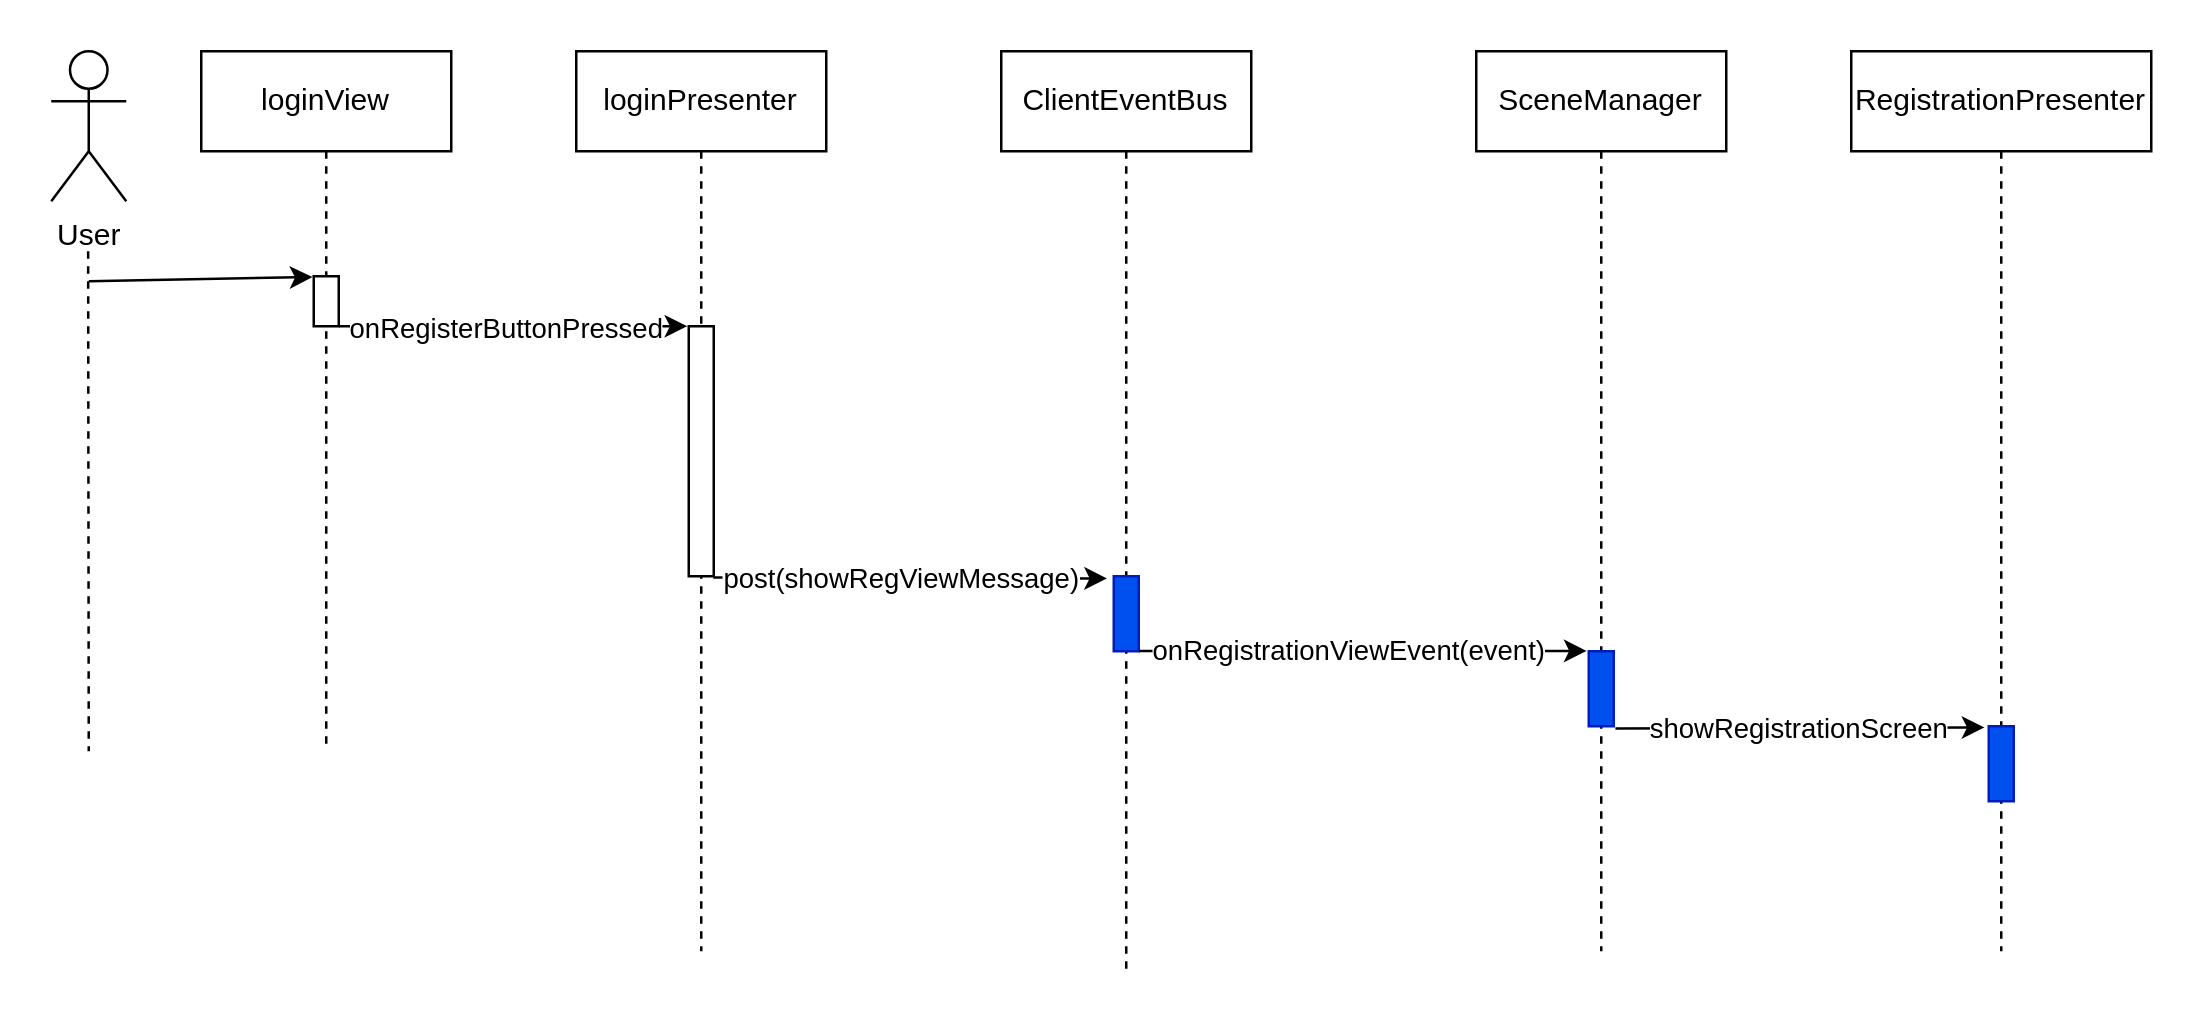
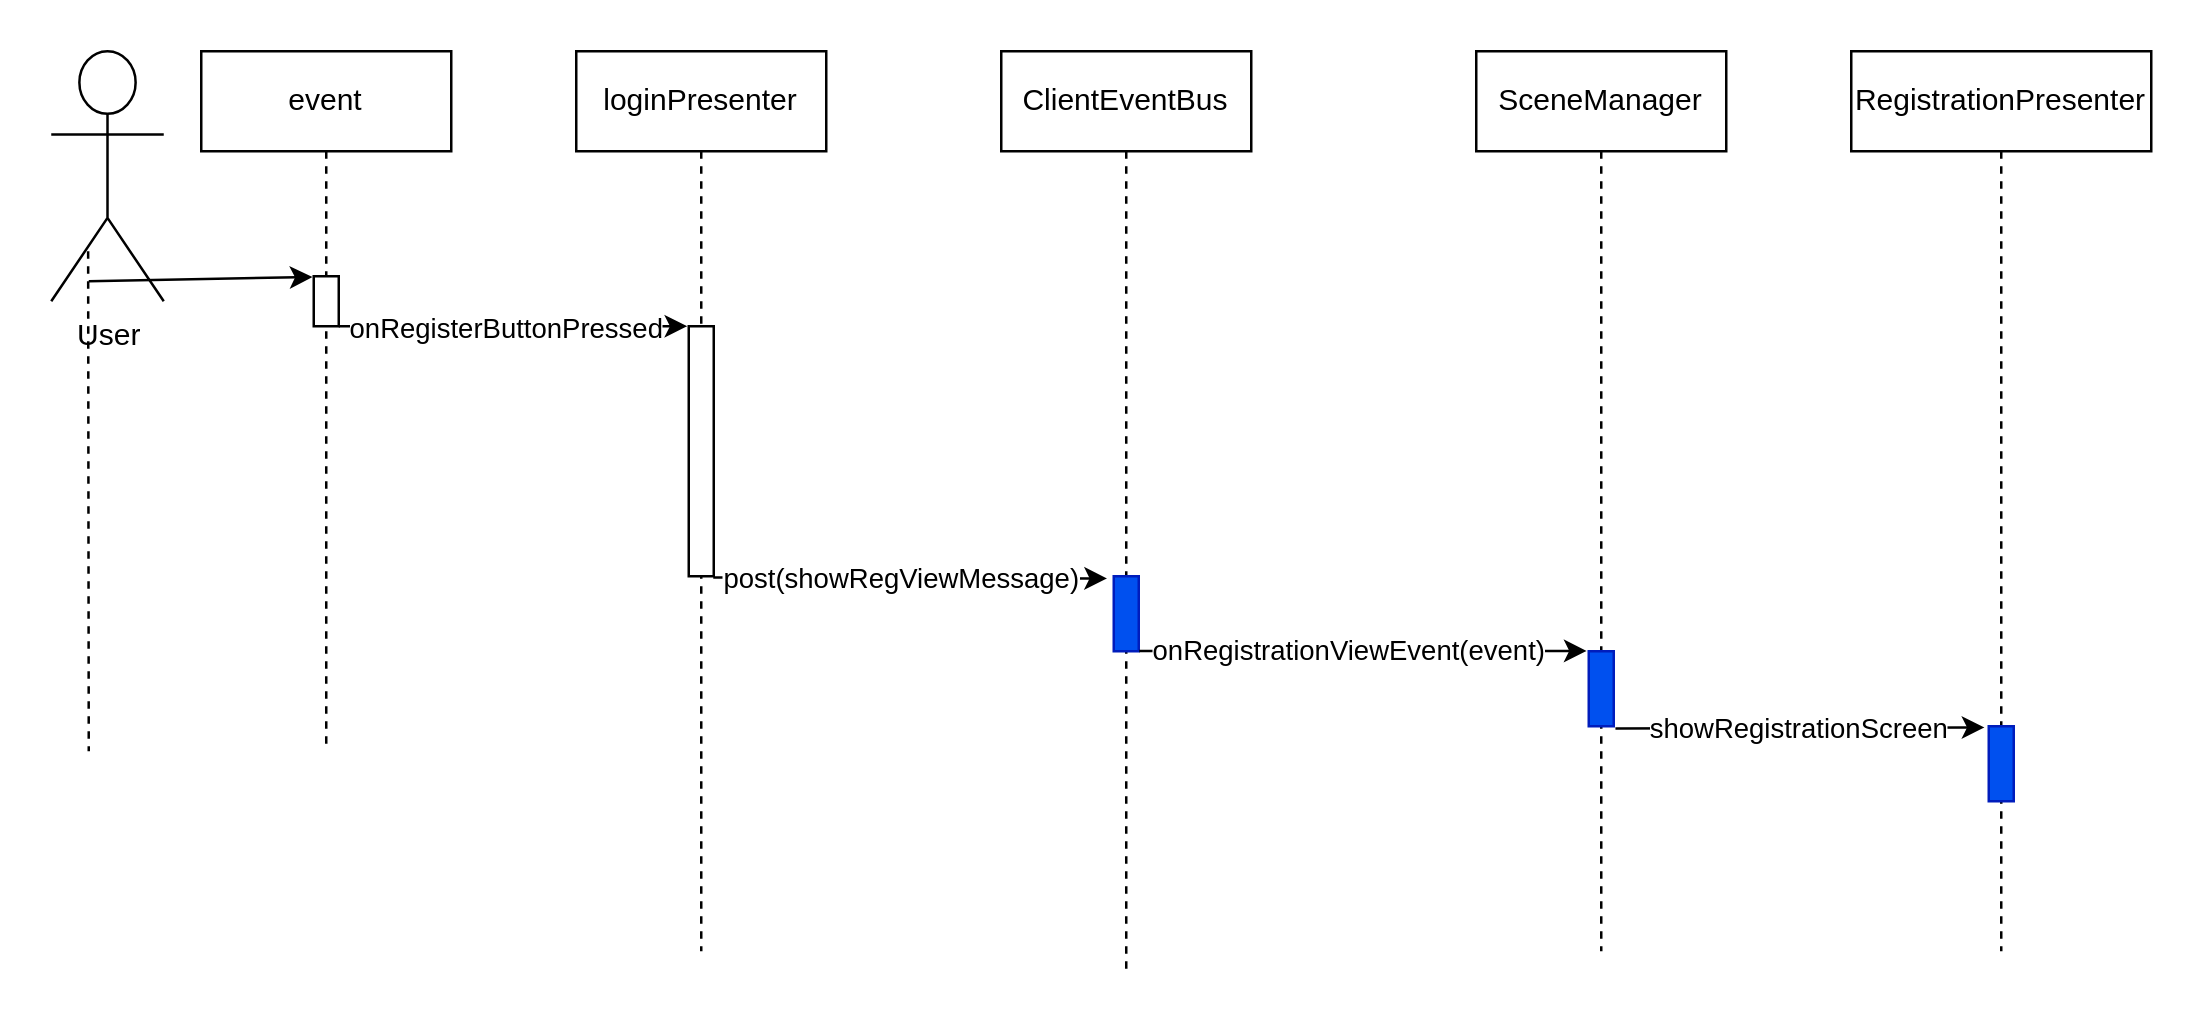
(326, 101) -> (326, 101)
(89, 126) -> (108, 176)
